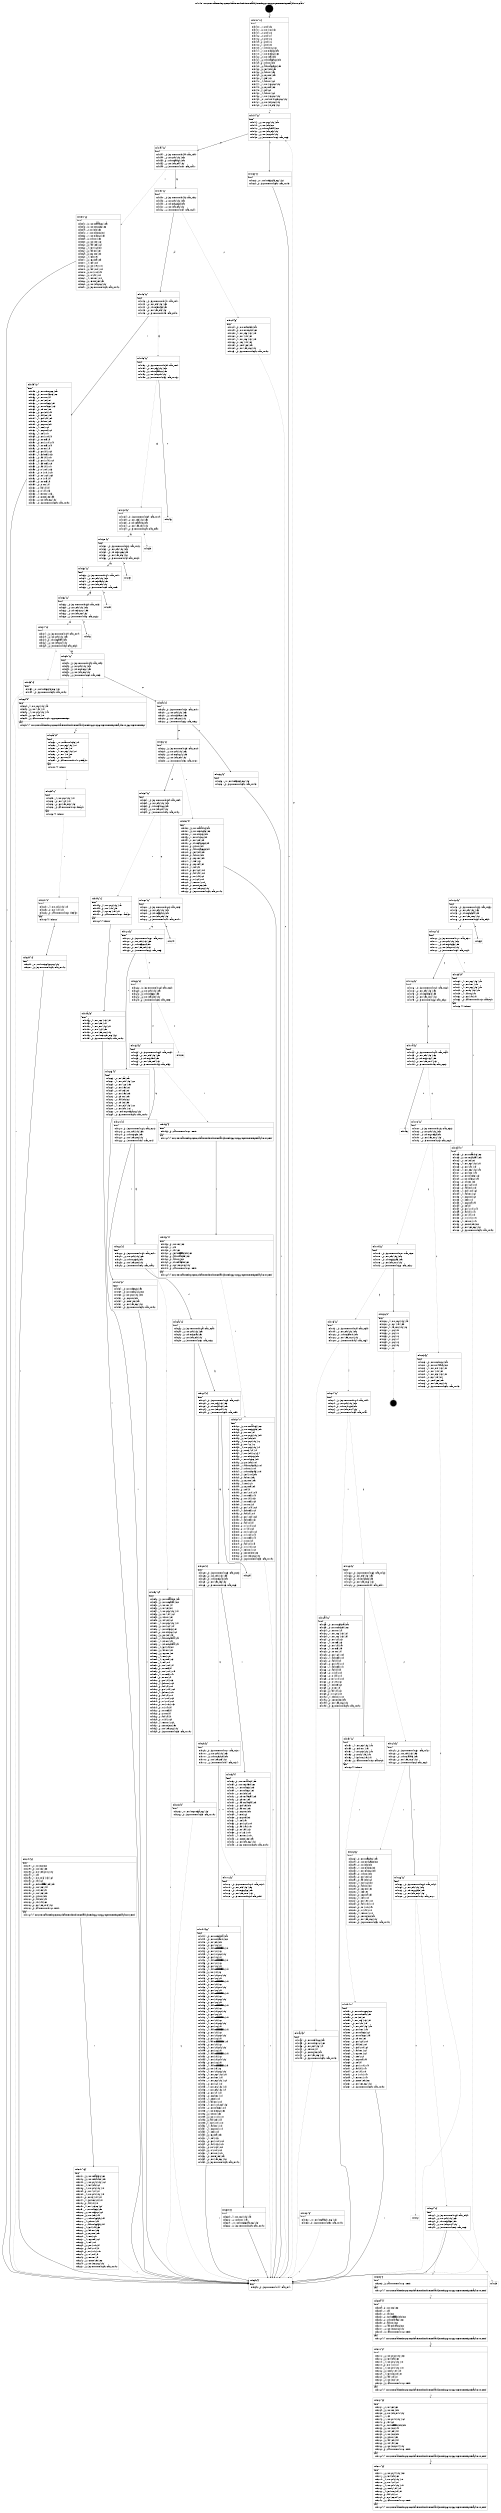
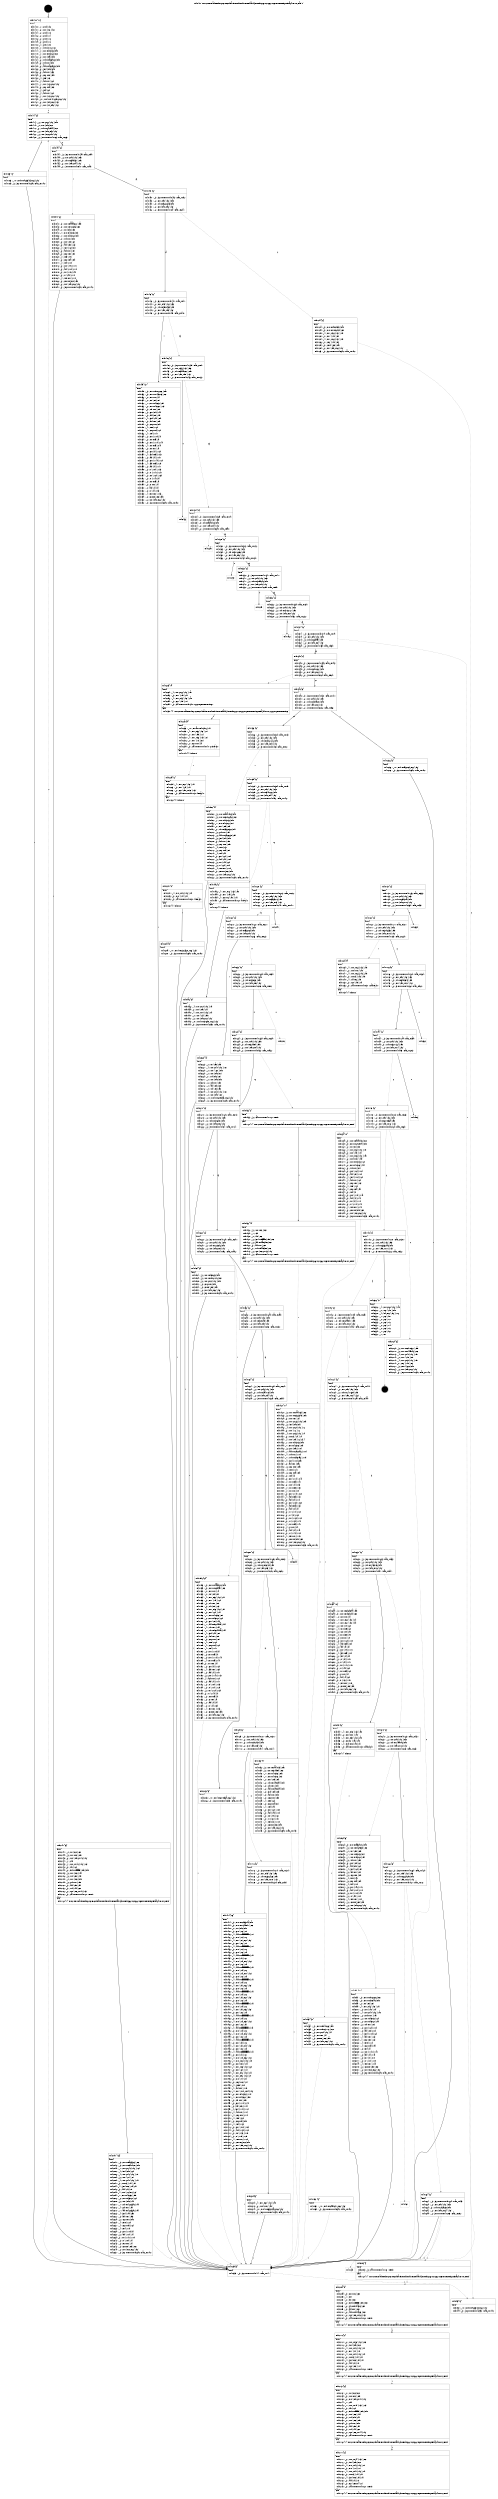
none -> (422, 1042)
(15, 1594) -> (371, 2282)
